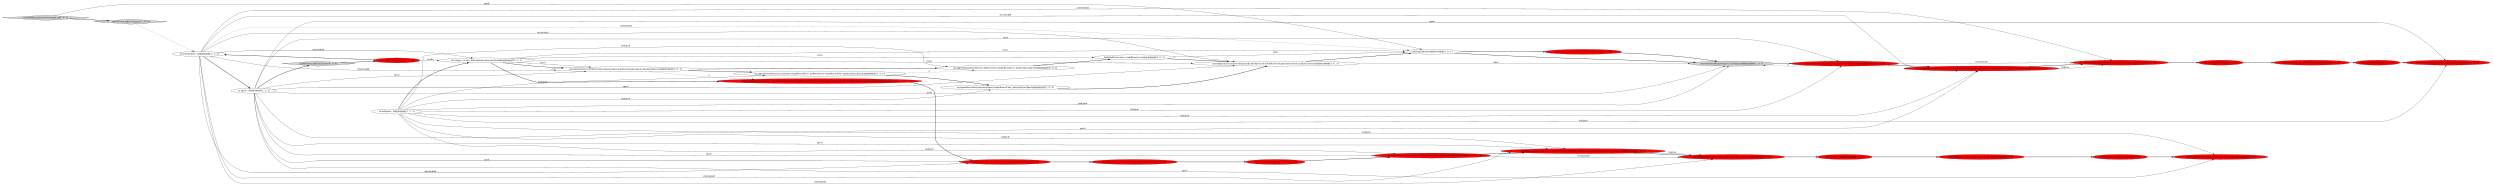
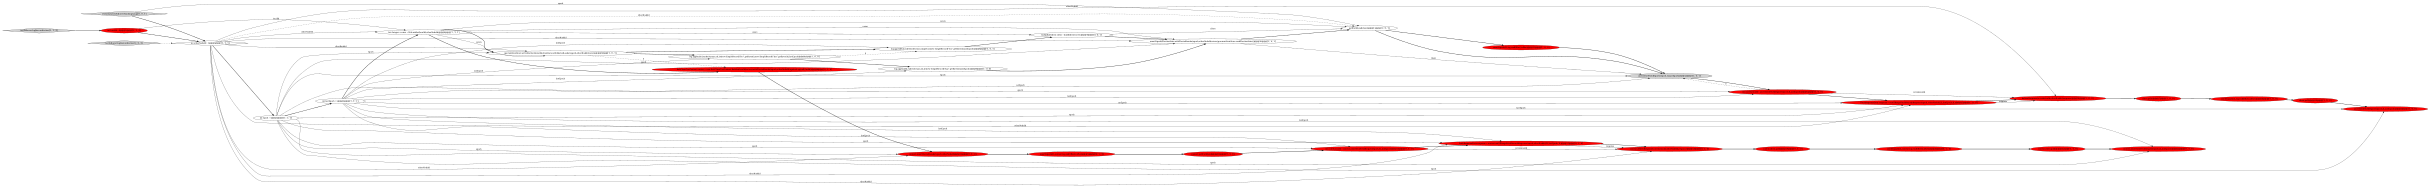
(89, 20) -> (168, 27)
(199, 54) -> (210, 43)
(281, 74) -> (307, 110)
